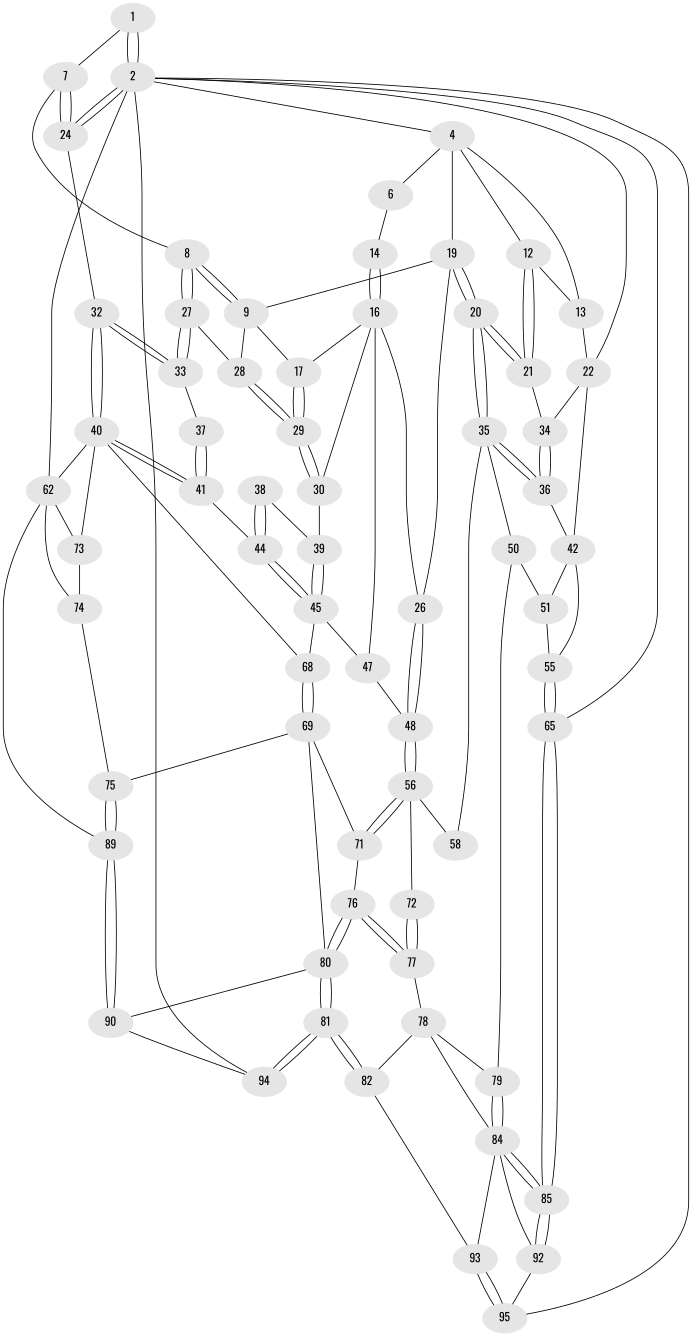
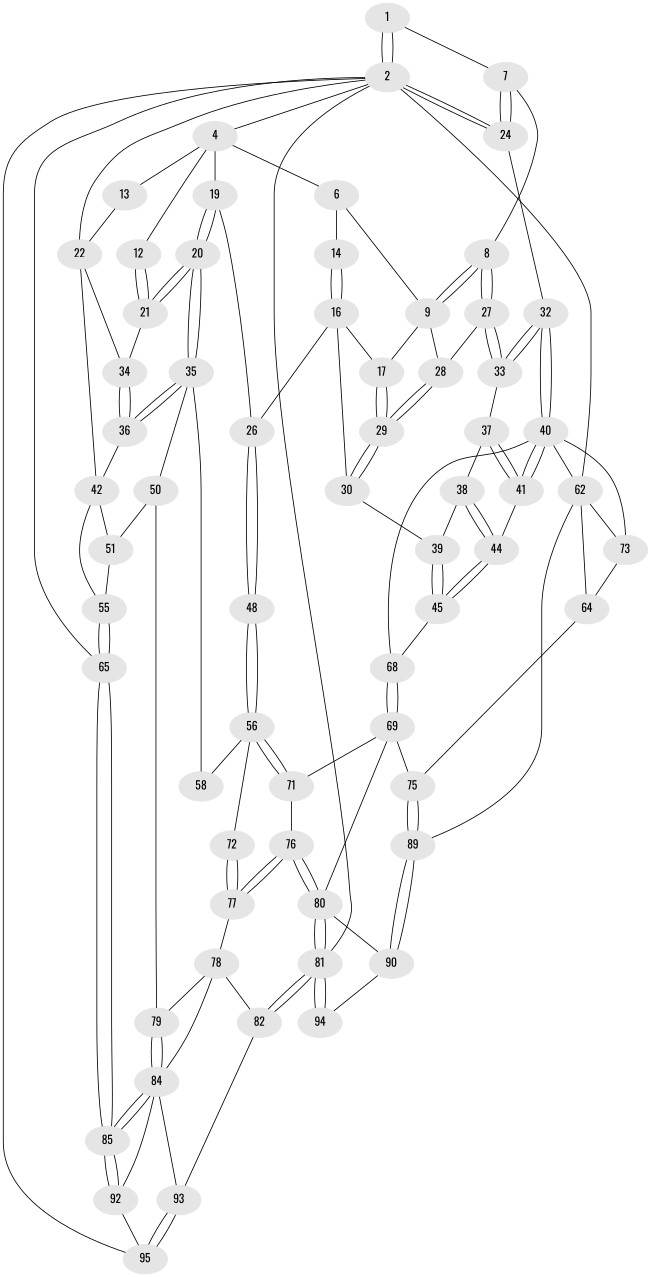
(555, 284) -> none
(350, 285) -> (382, 254)
none -> (474, 461)
(156, 602) -> (293, 501)
(80, 609) -> (587, 609)
(368, 668) -> none
